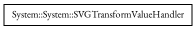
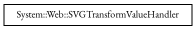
(98, 15) -> (98, 15)
